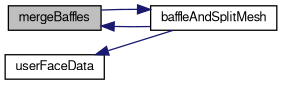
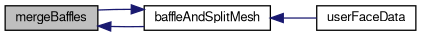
(141, 40) -> (300, 18)
